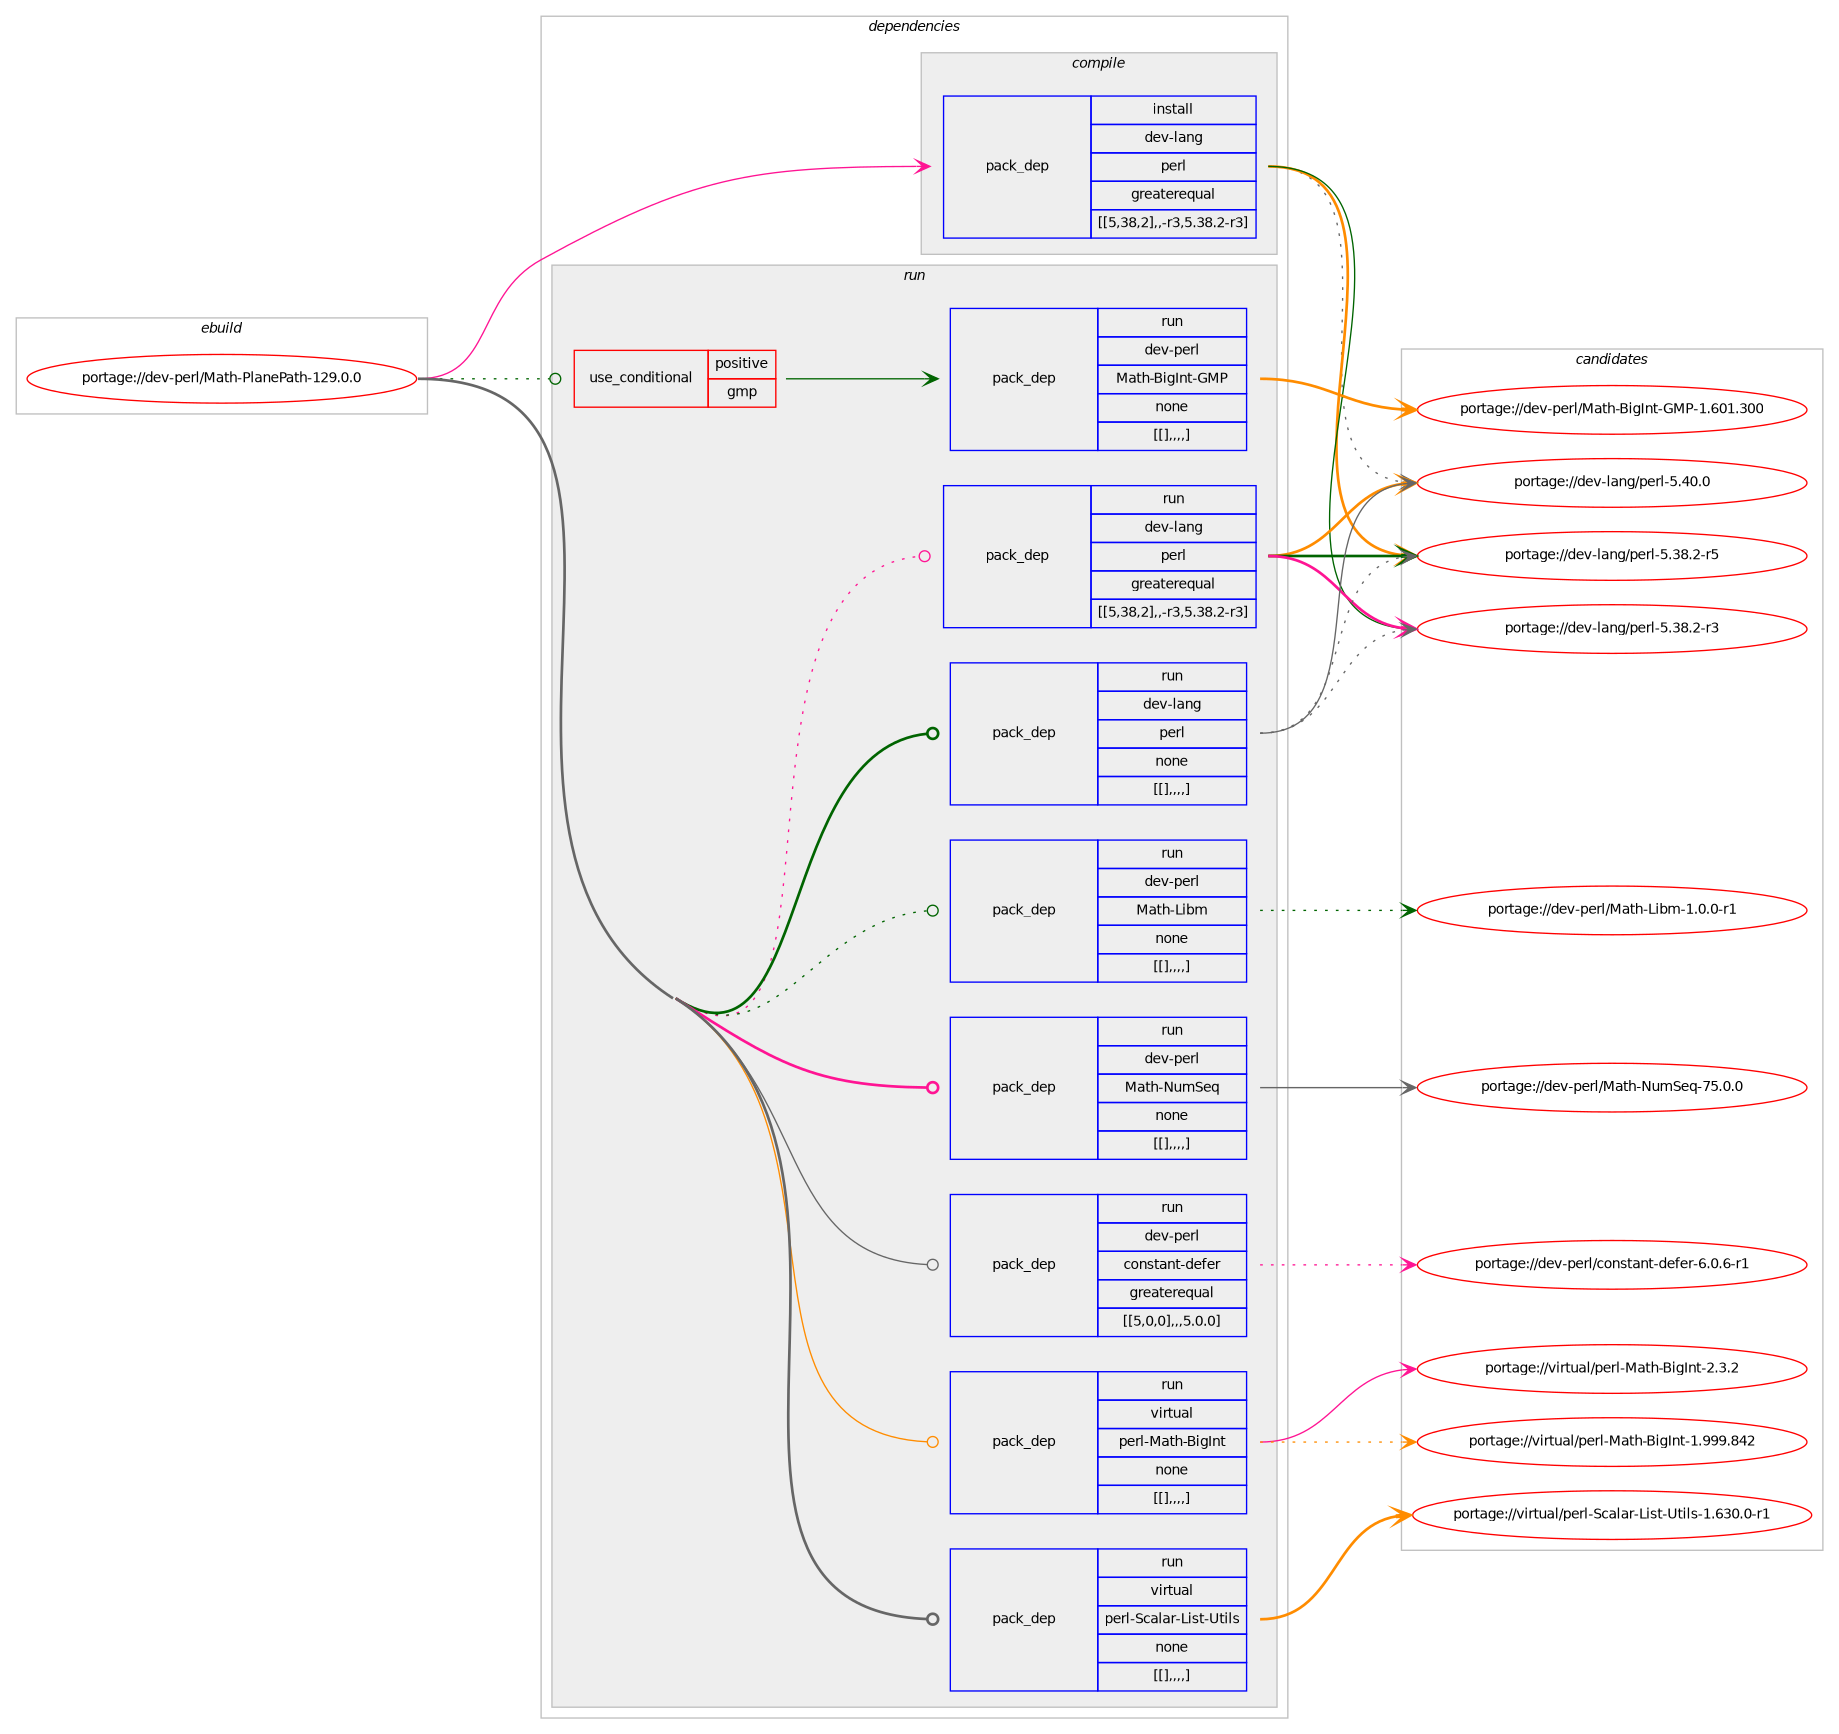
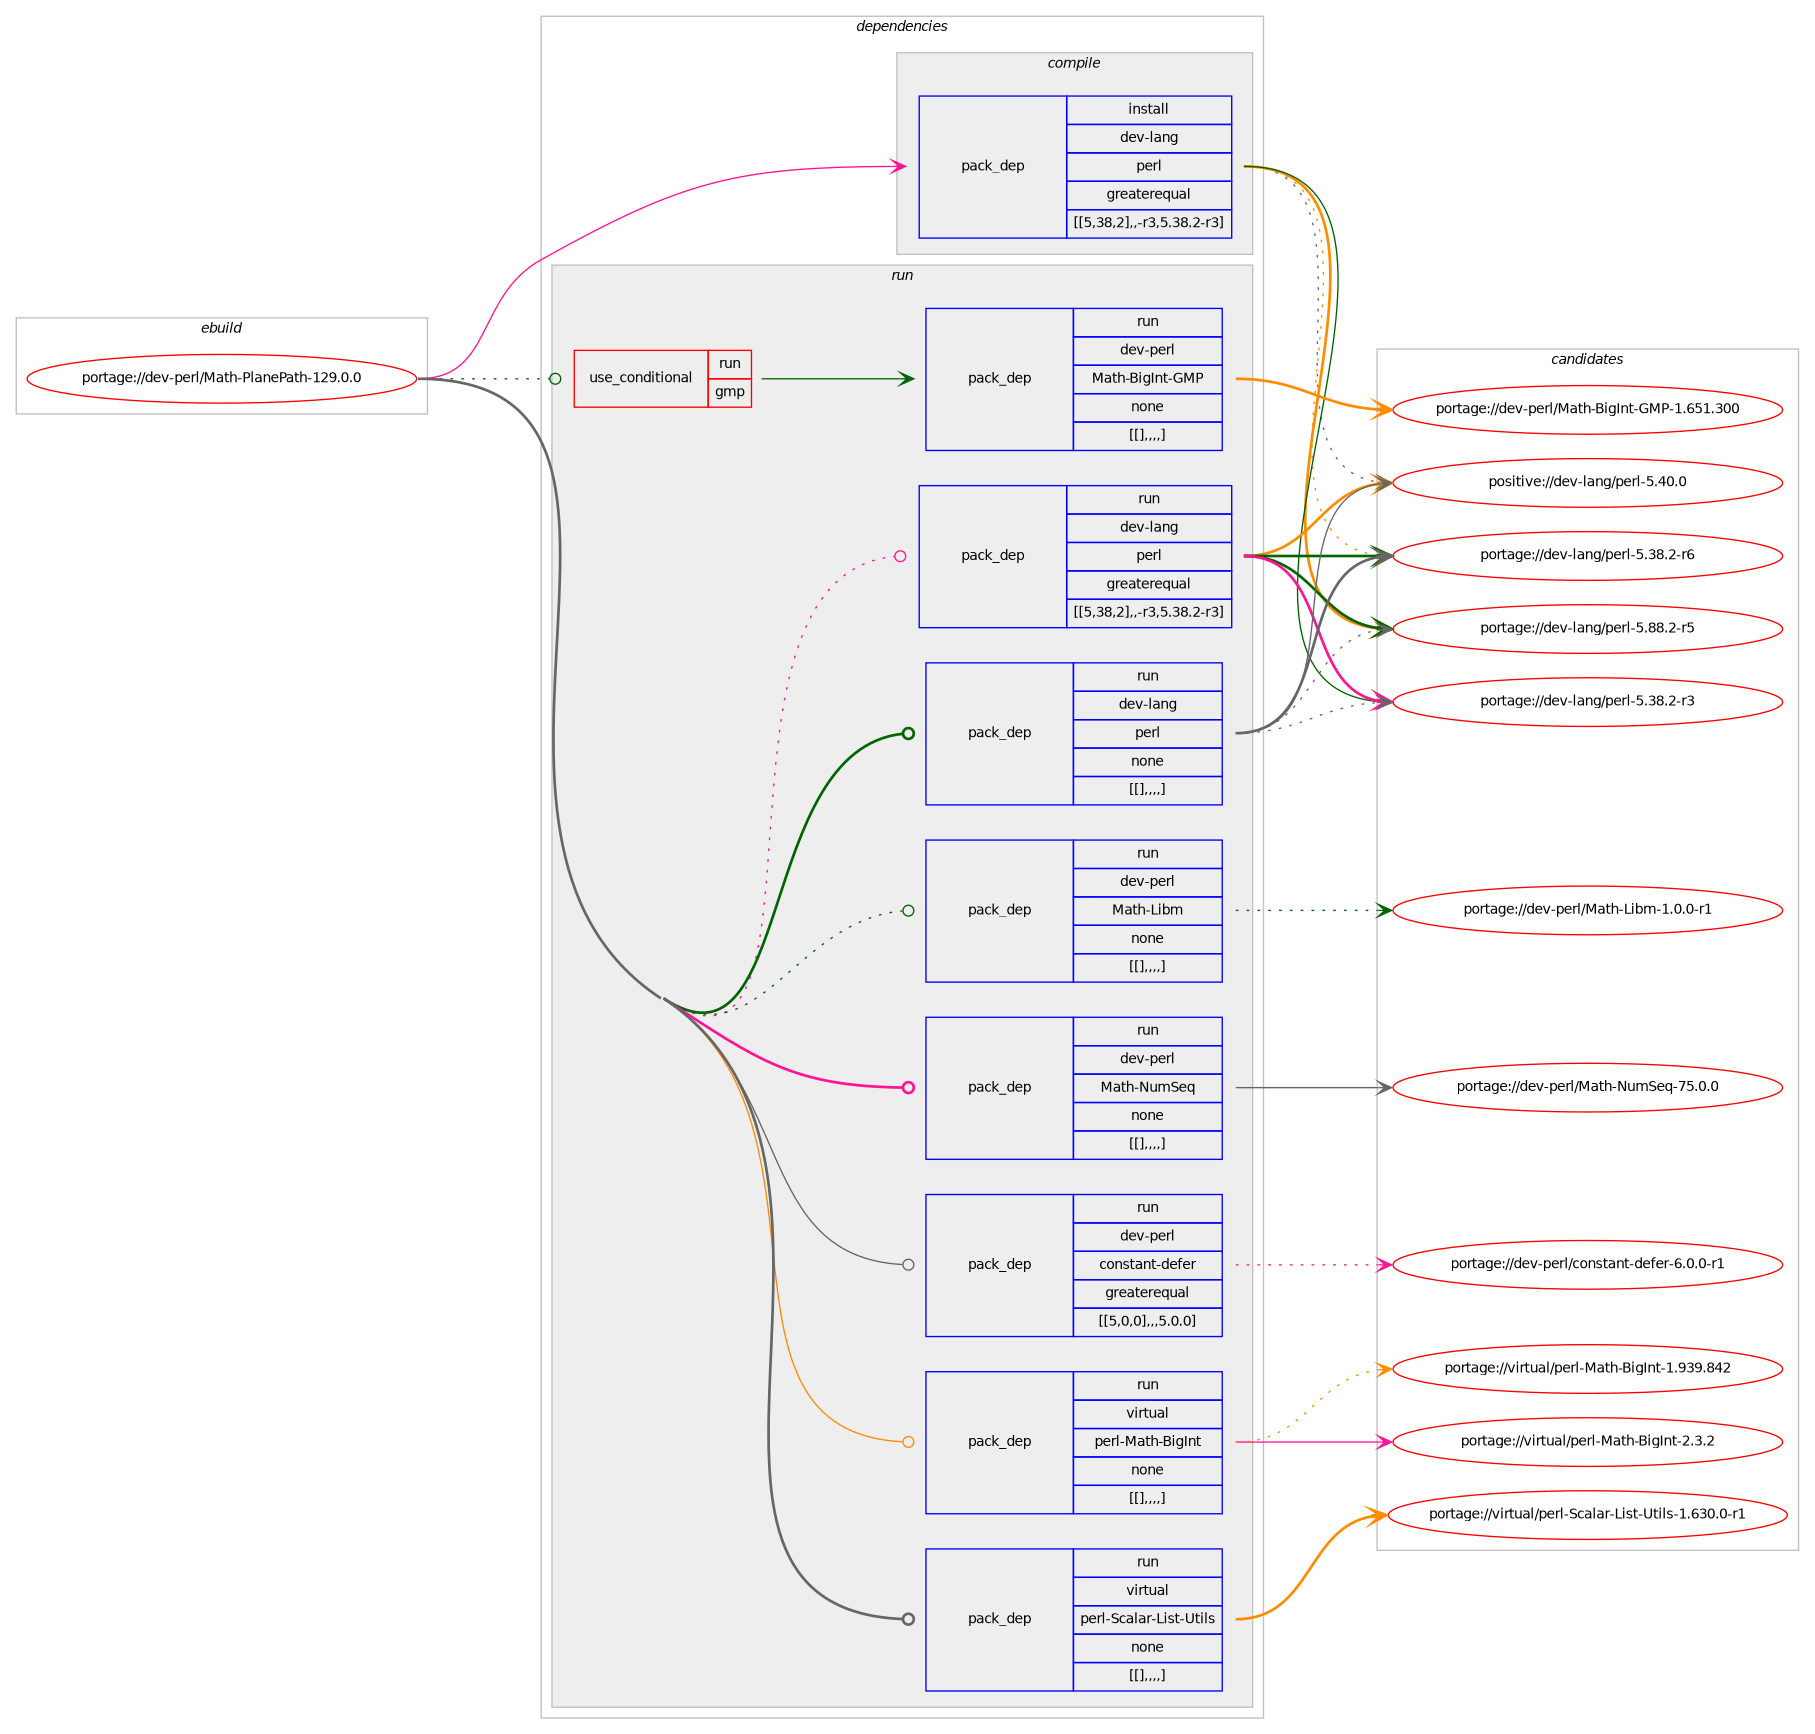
(742, 364) -> (730, 364)
(1612, 410) -> (1588, 410)
(1612, 483) -> (1588, 483)
none -> (1588, 556)
(1612, 556) -> (1588, 629)
(1612, 1265) -> (1588, 1265)
(1612, 1442) -> (1588, 1369)
